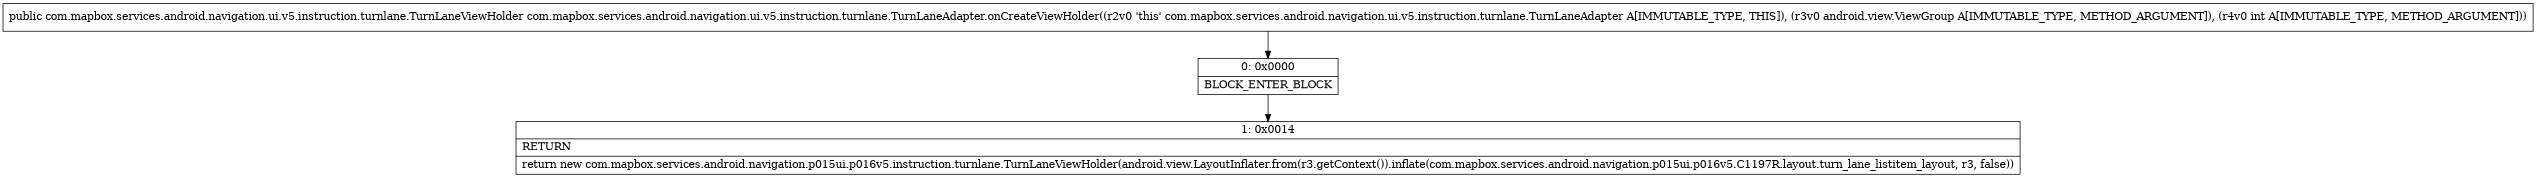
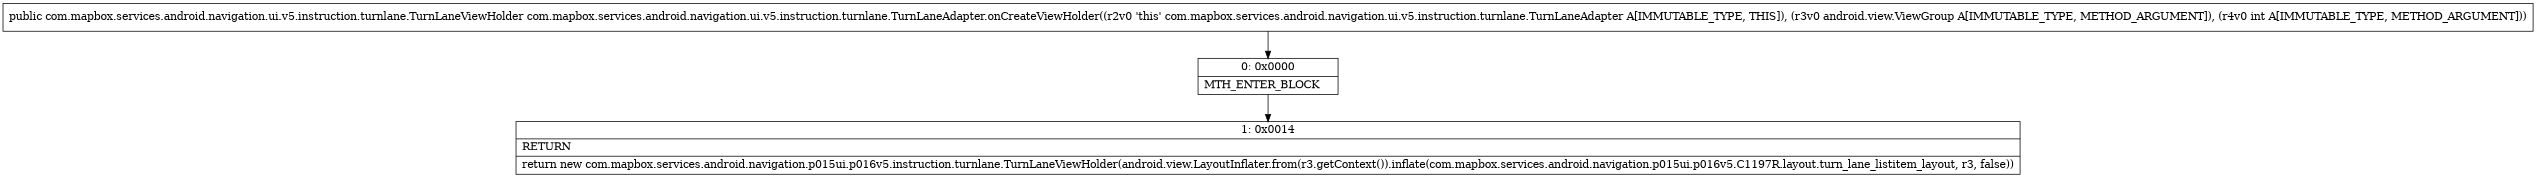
(1268, 85) -> (1262, 85)
